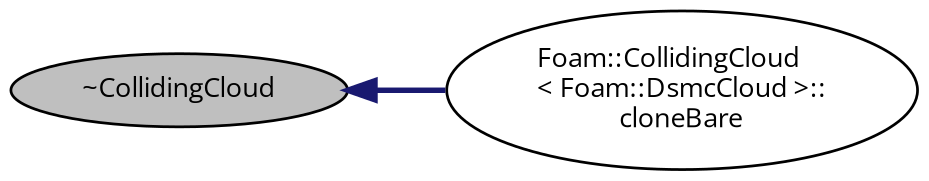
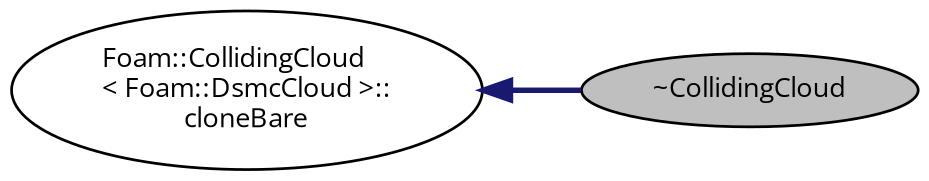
(410, 90) -> (546, 90)
